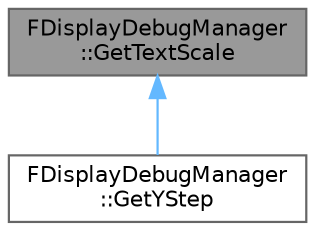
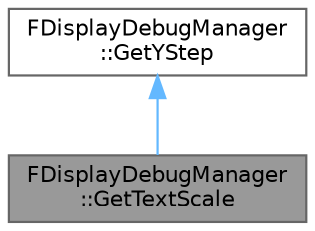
(158, 127) -> (158, 127)
